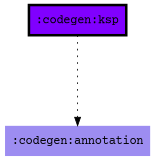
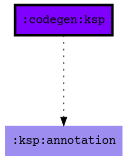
(78, 141) -> (64, 141)
